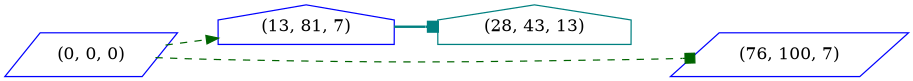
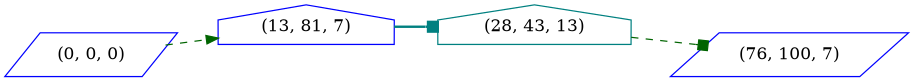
(419, 62) -> (663, 41)
